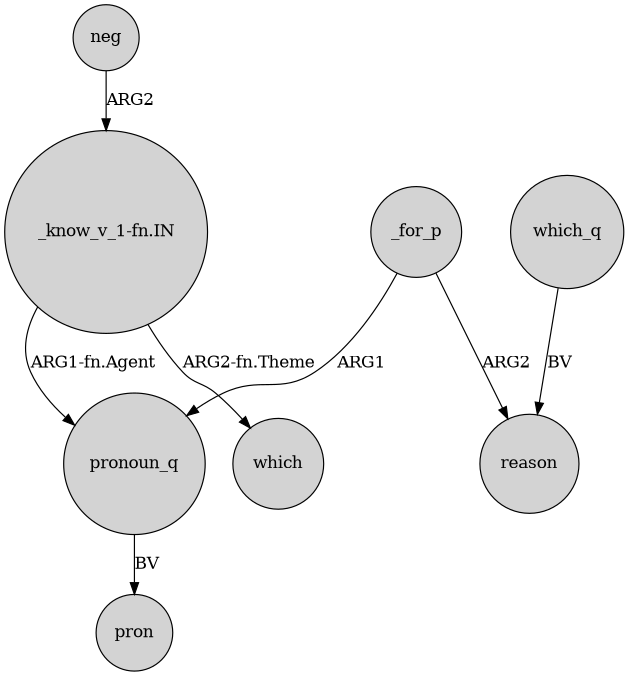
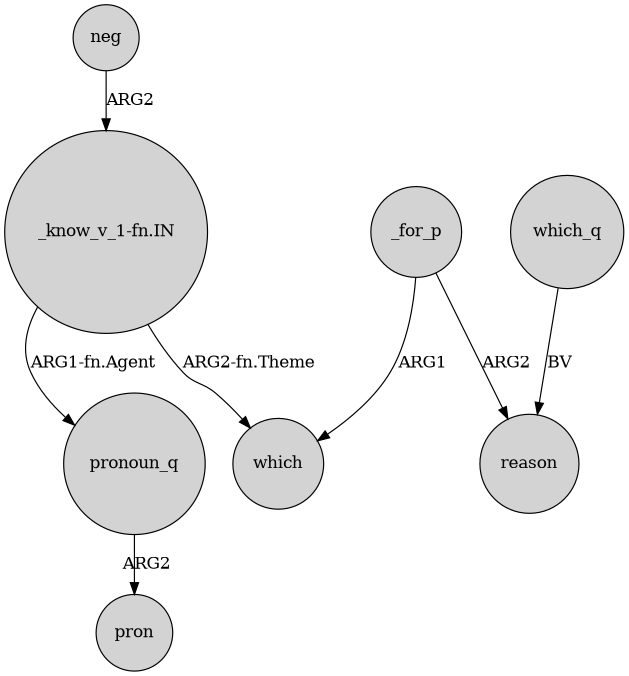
(316, 371) -> (393, 368)
(147, 564) -> (147, 564)
